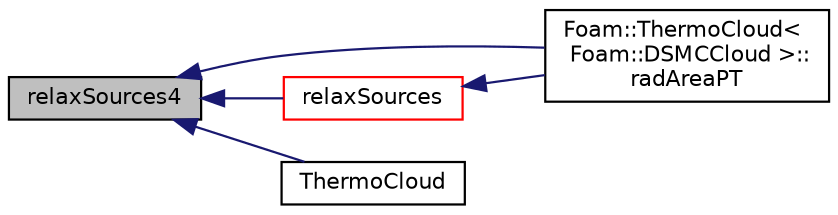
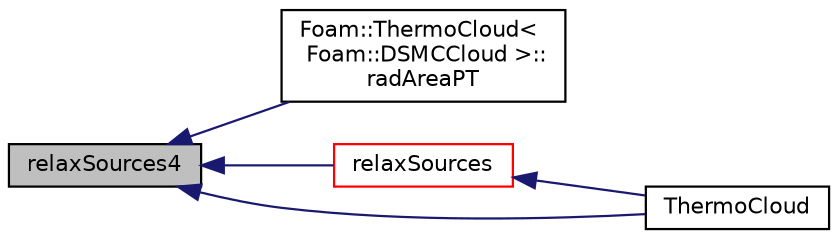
(515, 79) -> (591, 188)
